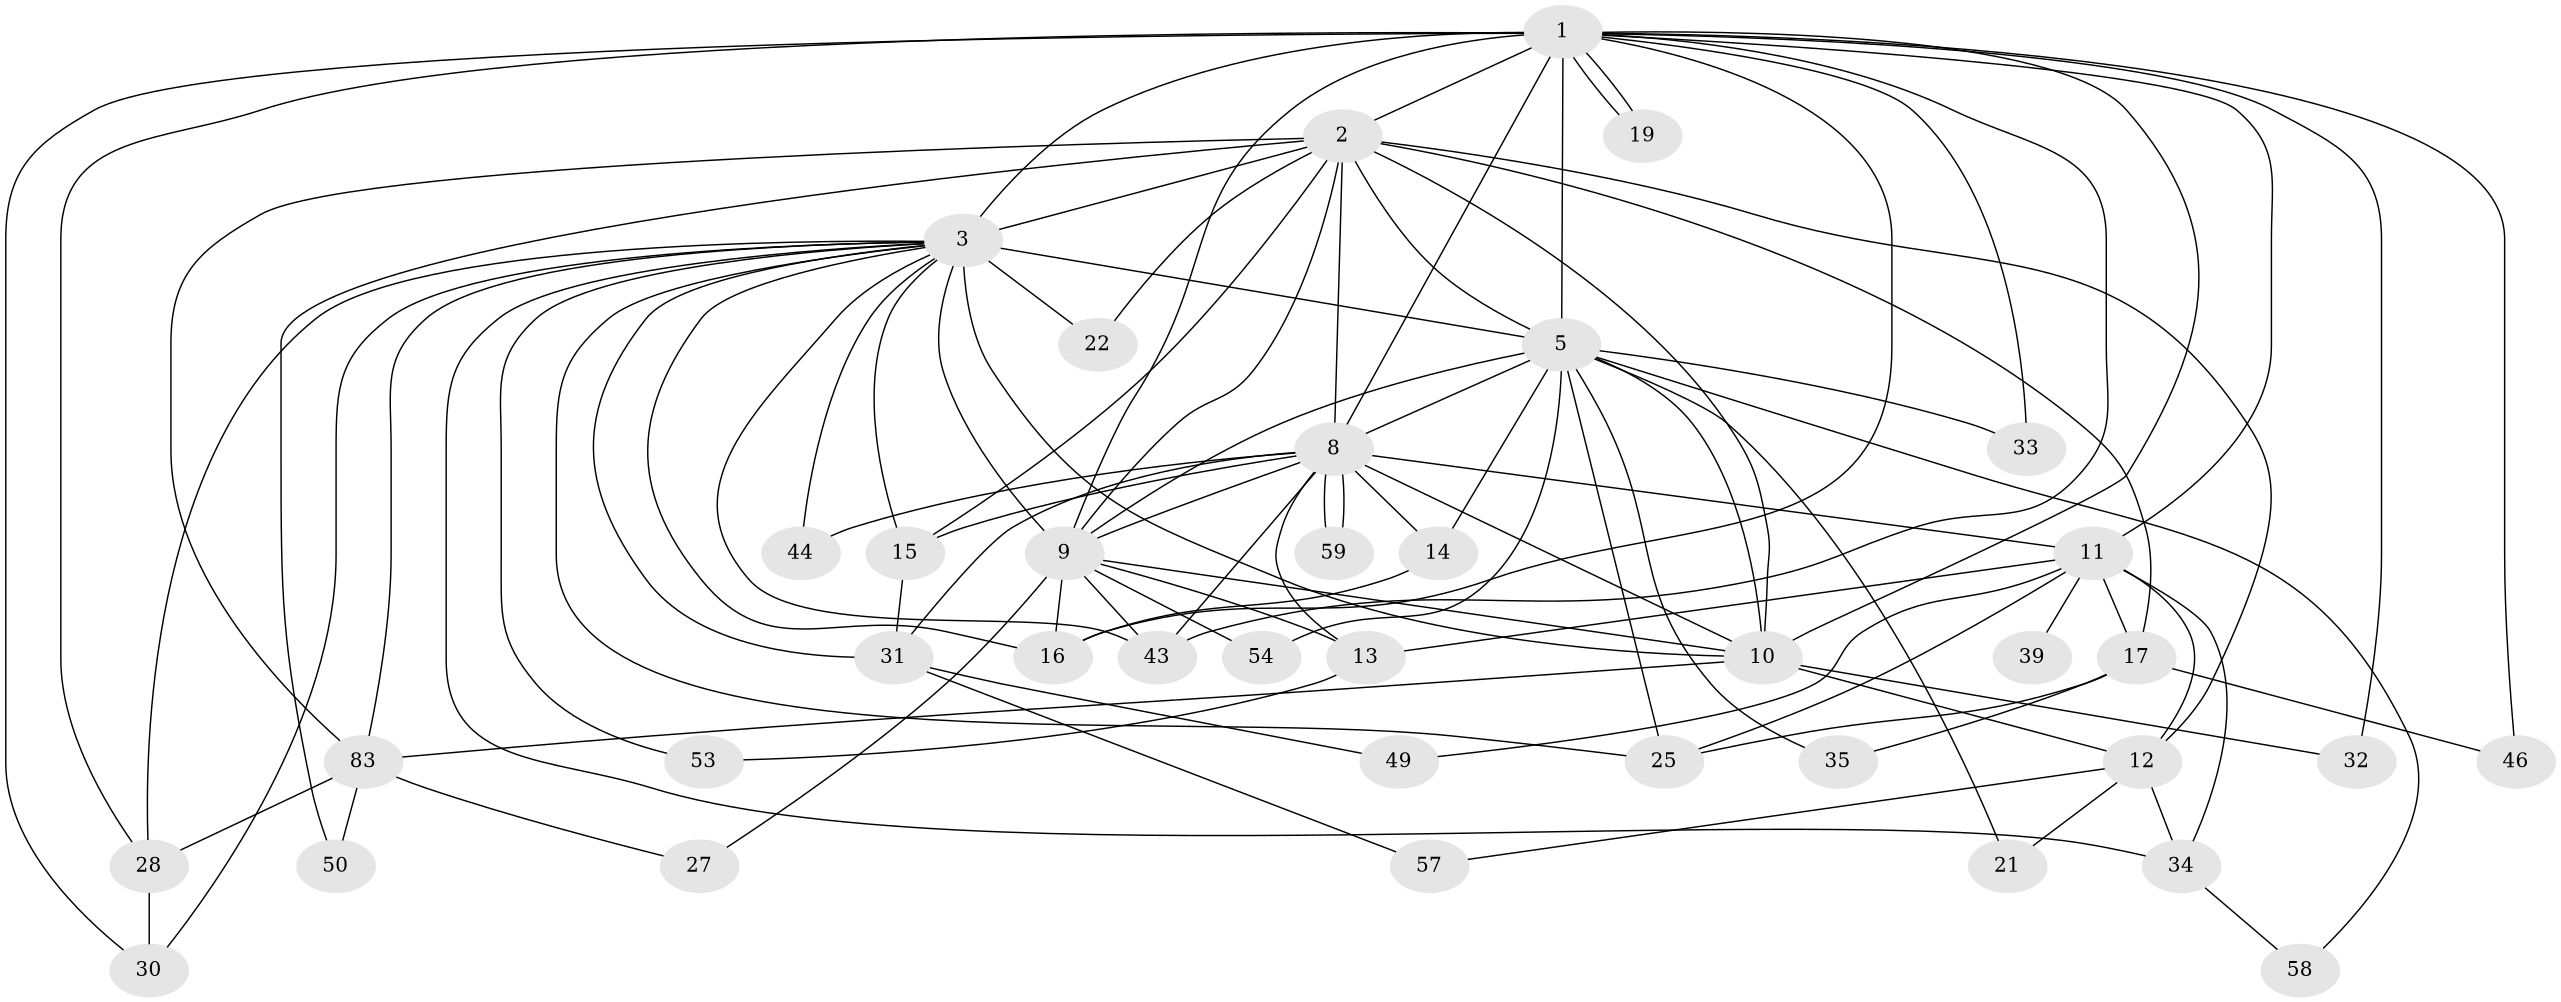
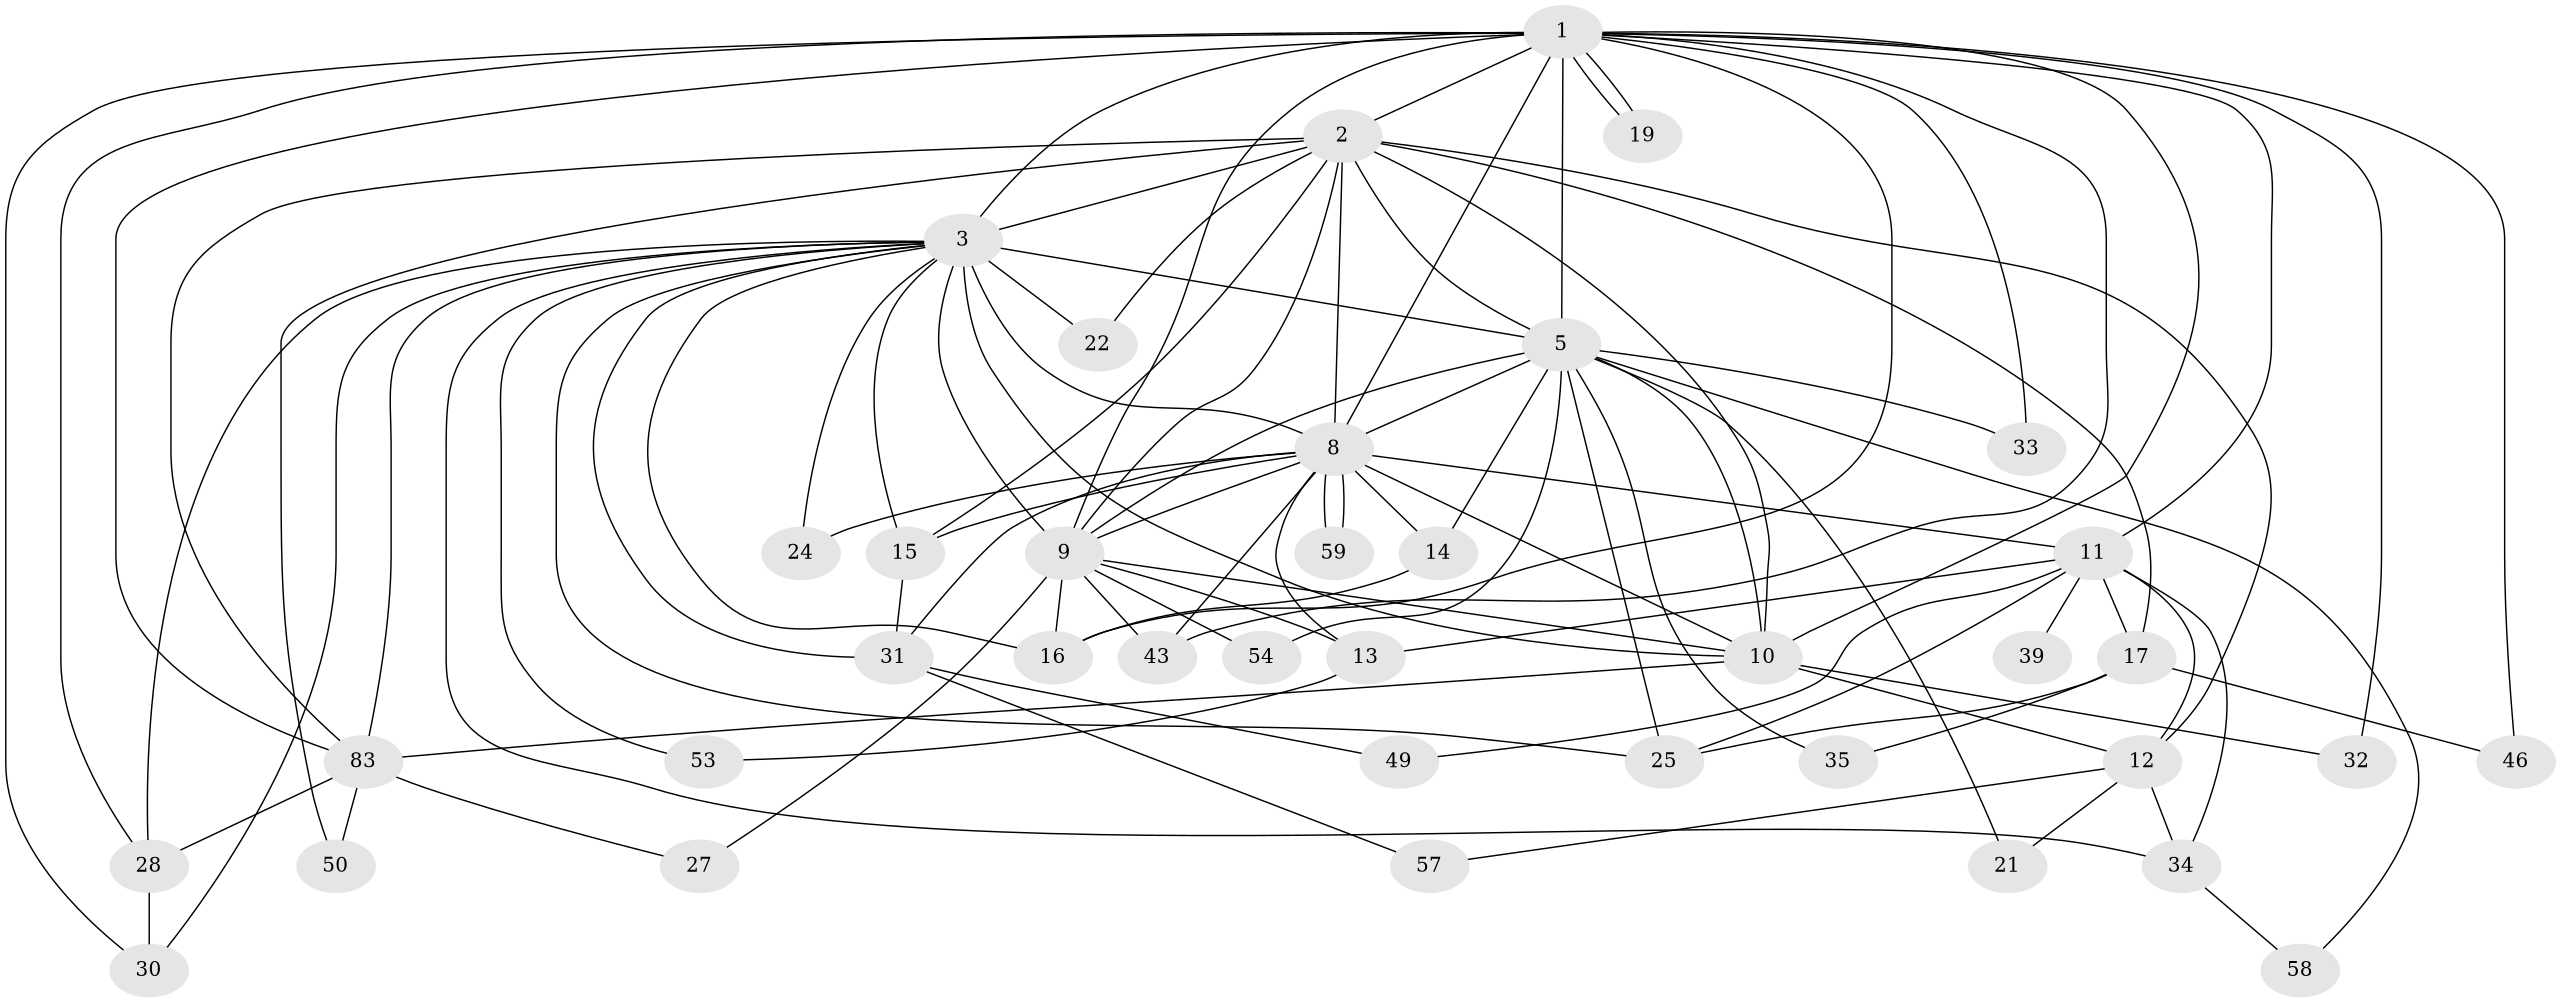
none -> (496, 113)
(801, 553) -> (801, 553)
(740, 566) -> (1098, 398)
